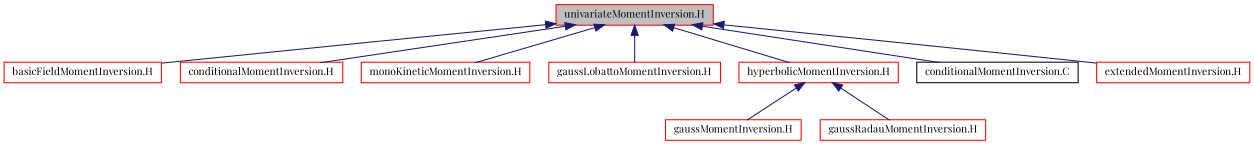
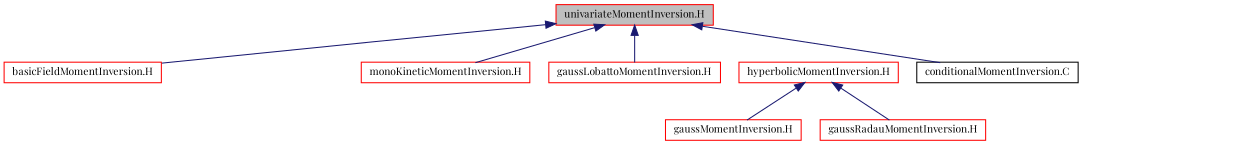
(732, 45) -> none
(262, 72) -> none
(1173, 72) -> none
